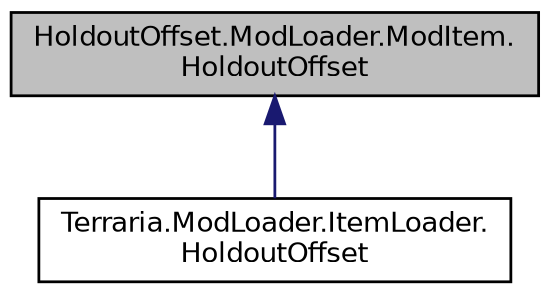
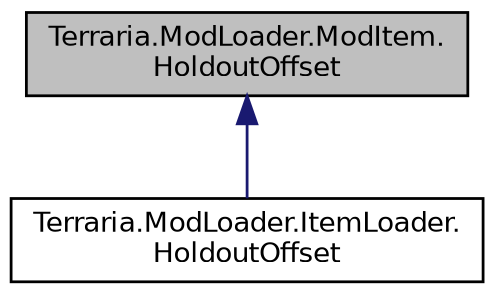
(275, 54) -> (247, 54)
